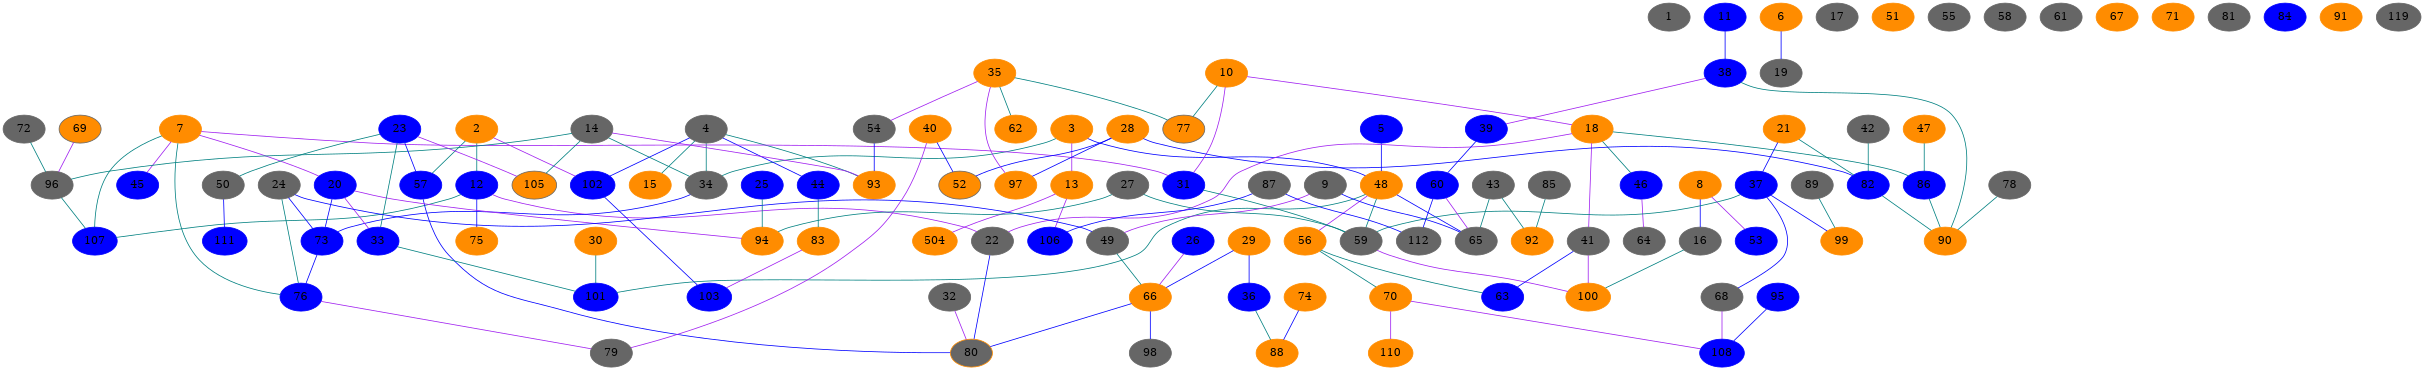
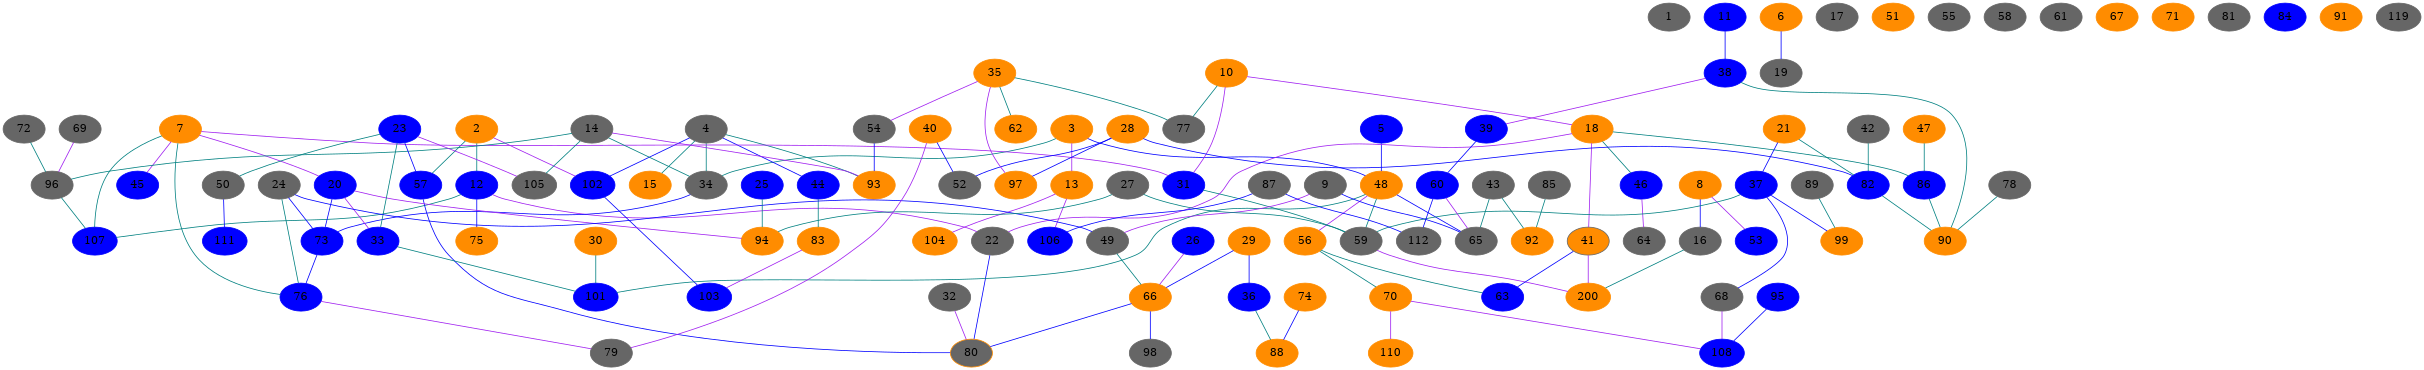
(80, 129) -> (80, 129)
(1184, 129) -> (1184, 129)
(534, 185) -> (534, 185)
(960, 185) -> (960, 185)
(935, 241) -> (935, 241)
(1588, 241) -> (1588, 241)
(1588, 297) -> (1588, 297)
